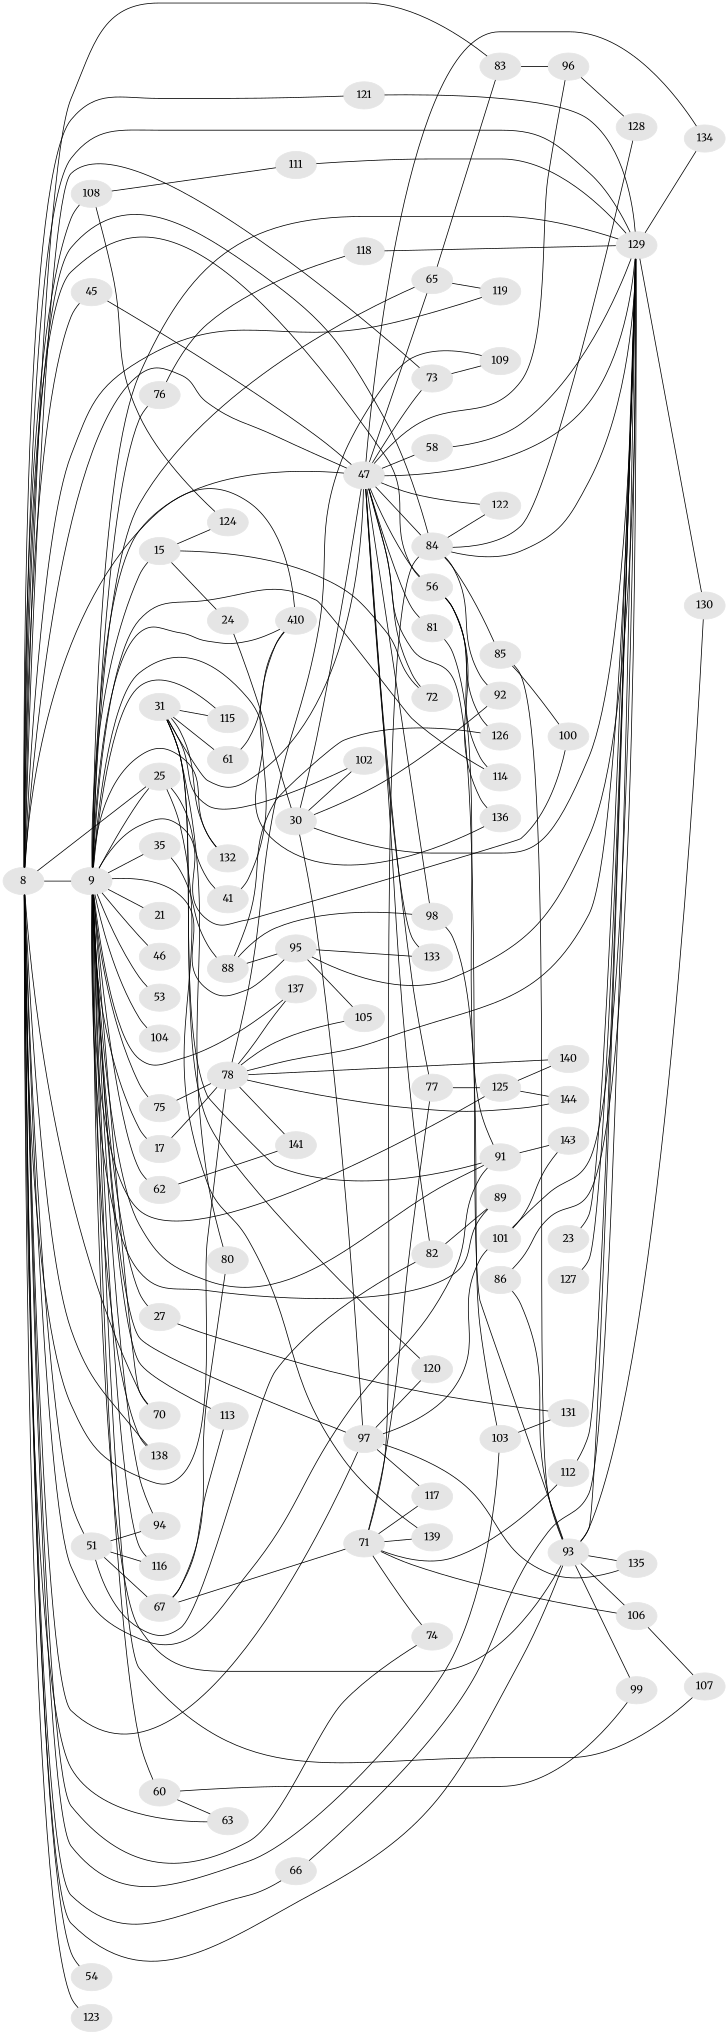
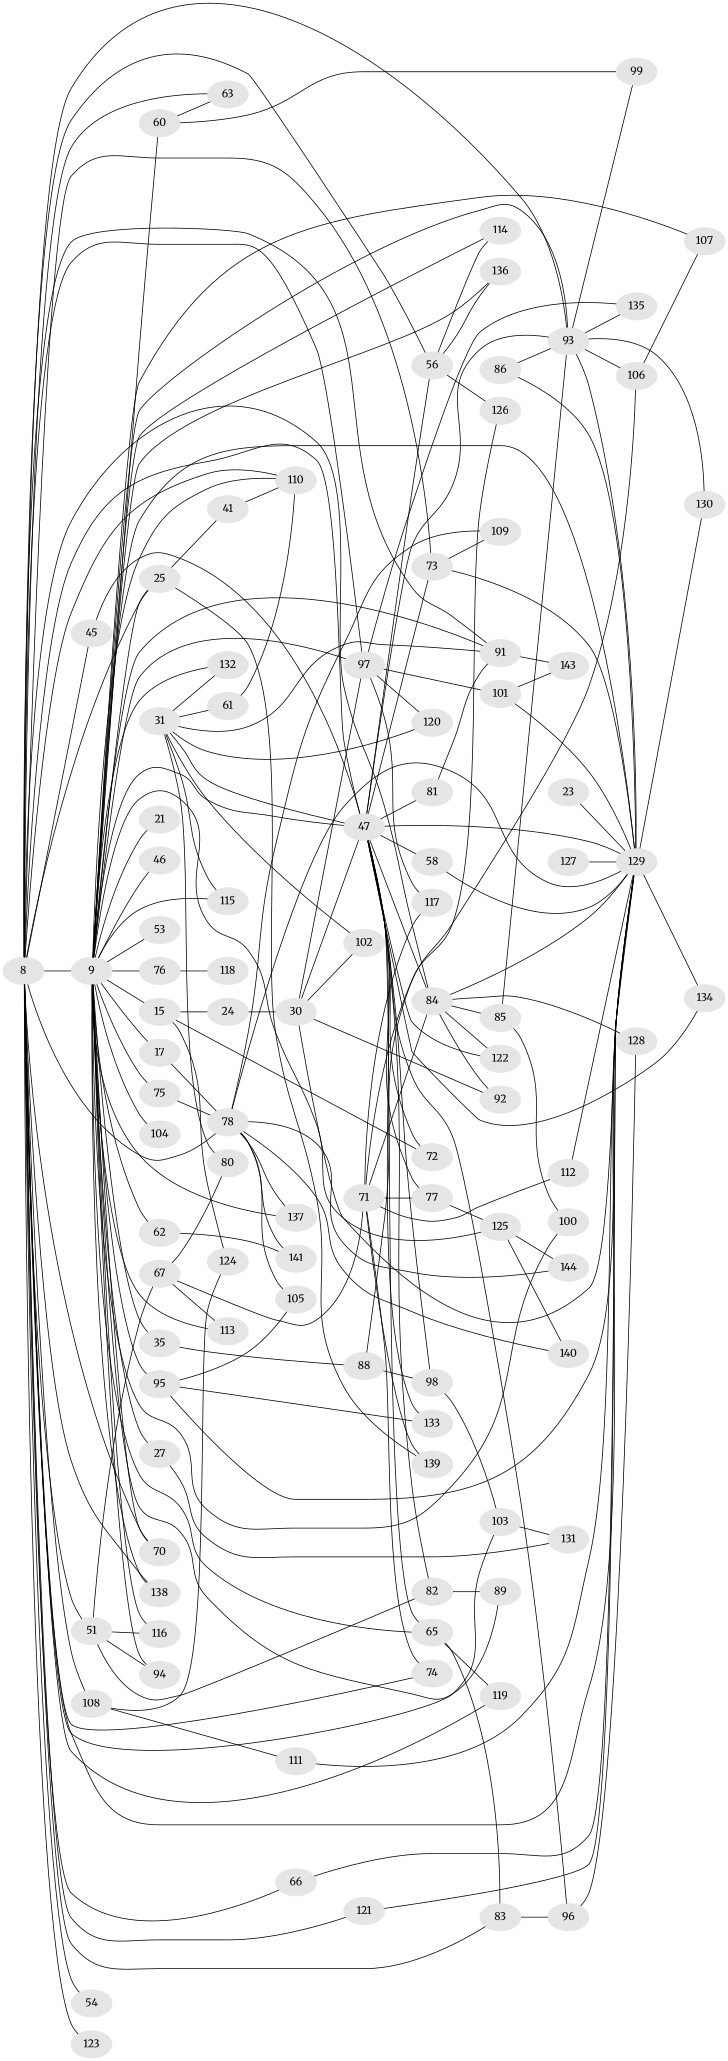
(500, 248) -> (600, 668)
(296, 621) -> (296, 481)
(262, 959) -> none
